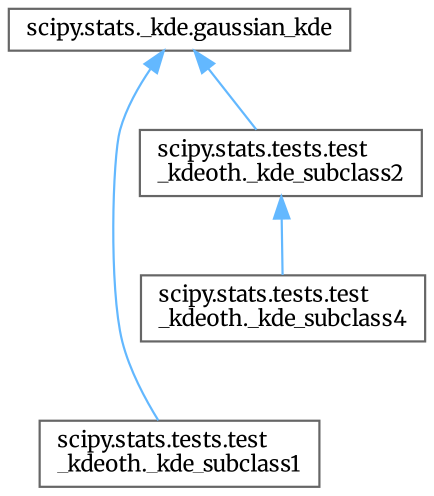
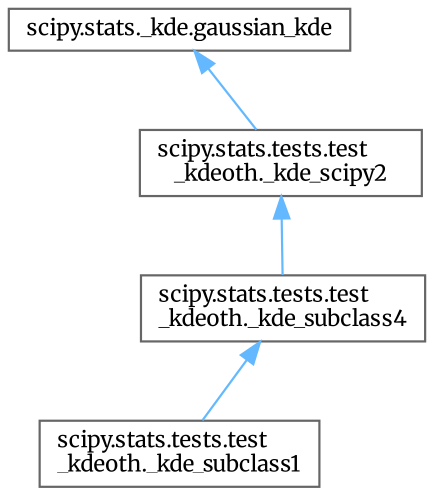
(281, 163) -> (281, 163)
(114, 245) -> (225, 390)
